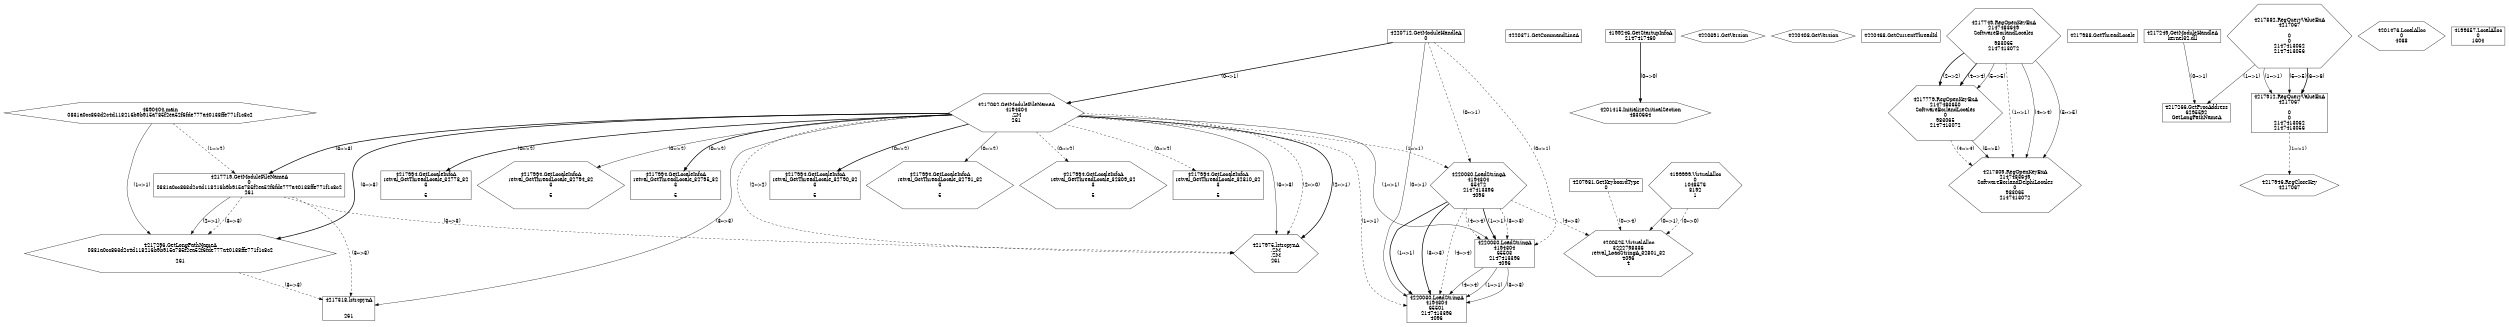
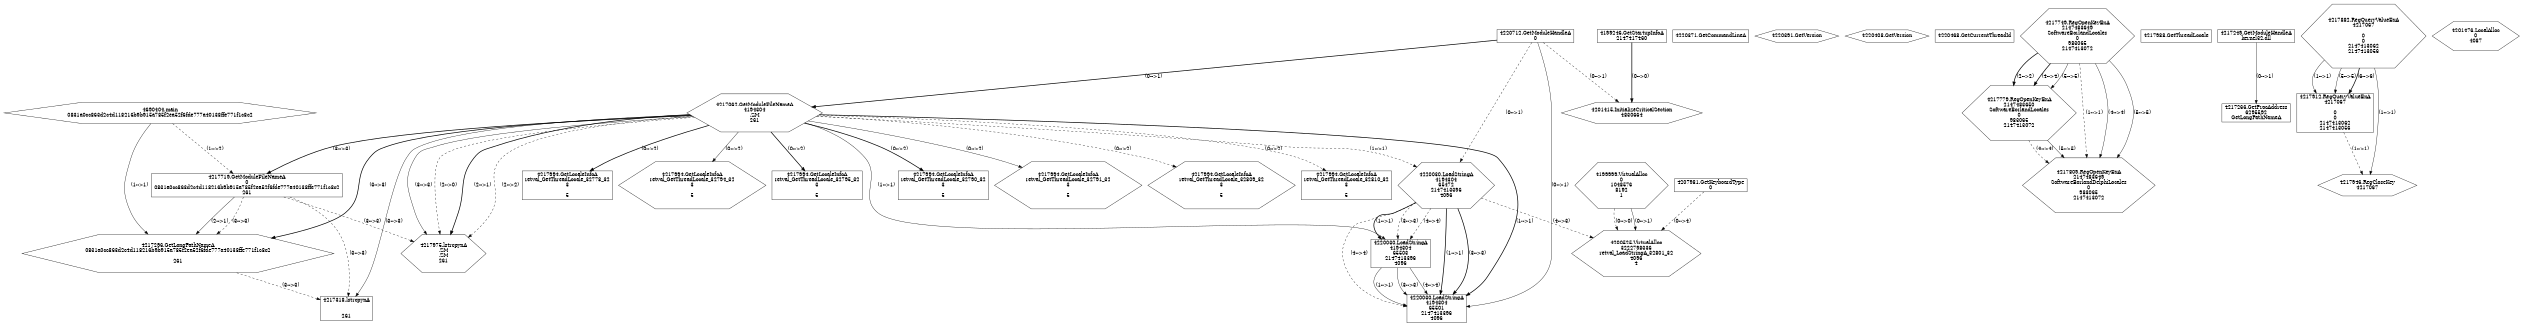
(2402, 36) -> (2476, 36)
(2478, 36) -> none
(2232, 83) -> (2378, 120)
(1521, 133) -> (1580, 71)
(1300, 141) -> (1238, 130)
